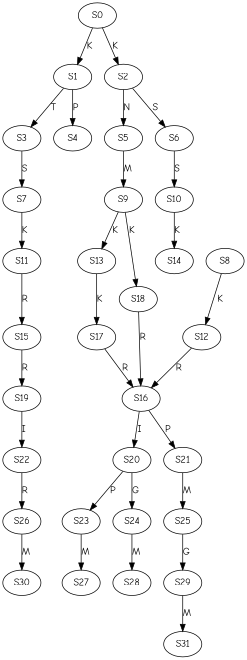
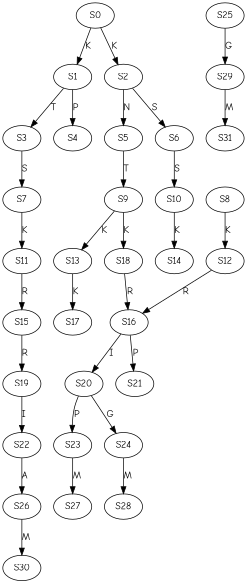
(128, 169) -> (126, 169)
(117, 365) -> none
(183, 487) -> none
(25, 491) -> (25, 476)
